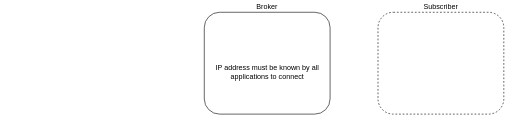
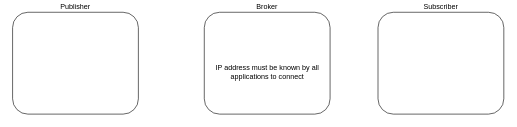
none -> (75, 63)
(441, 63) -> (441, 63)
